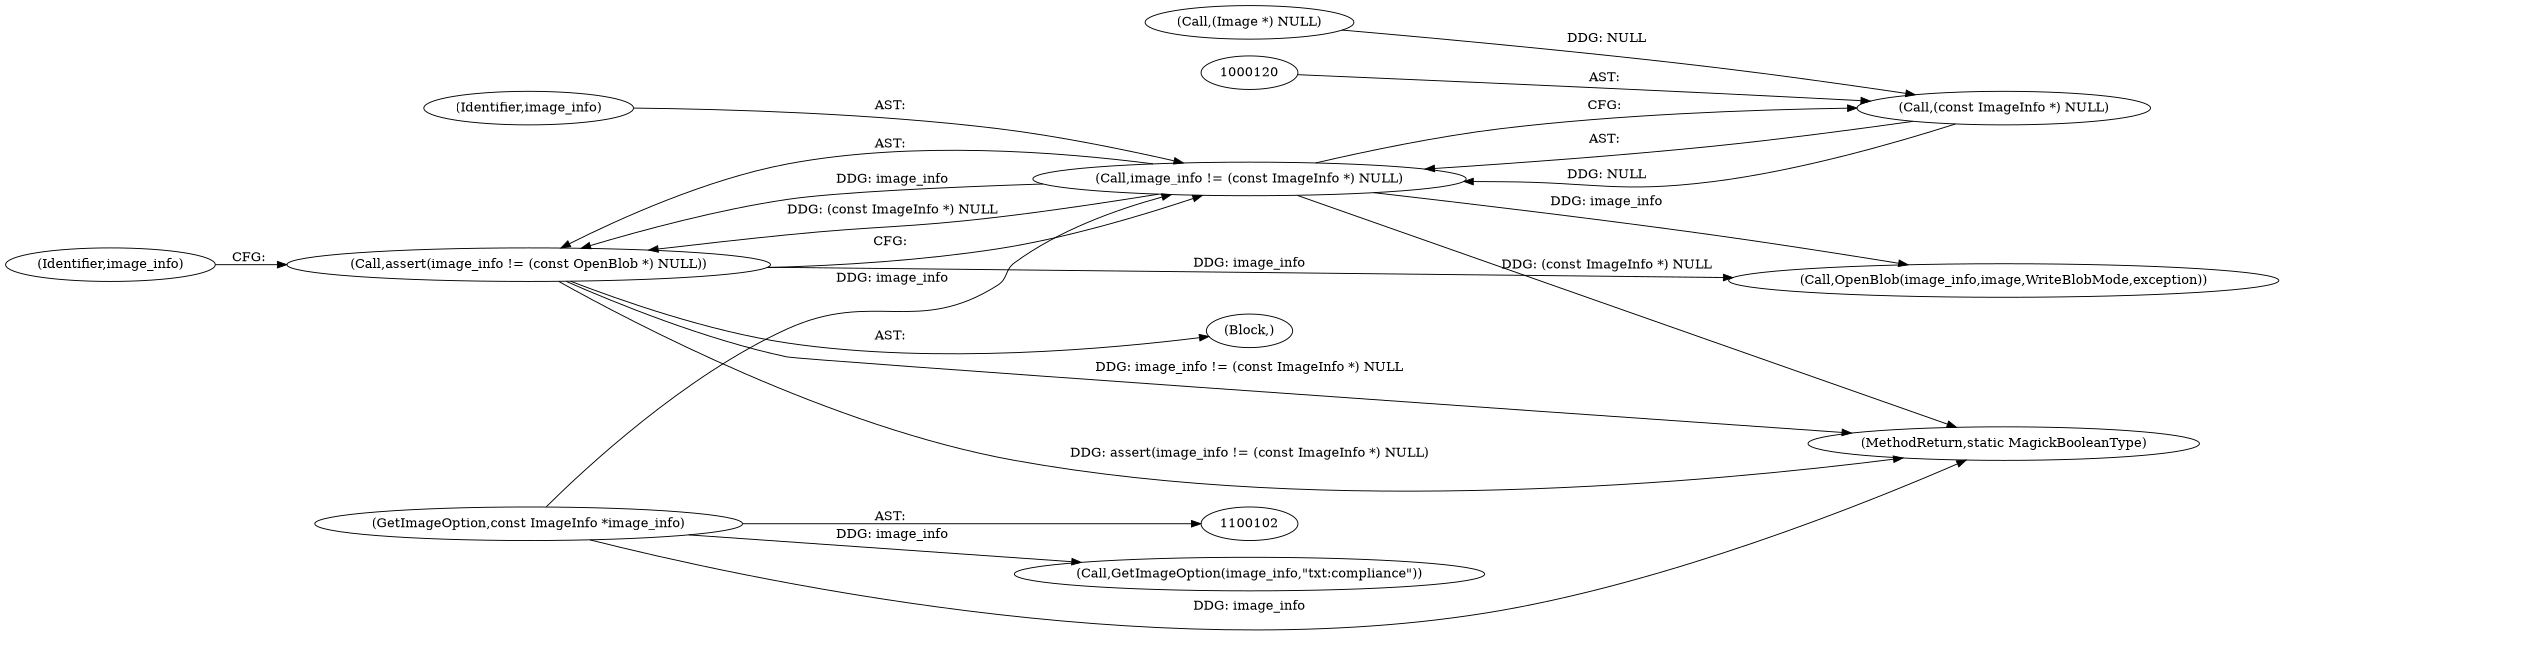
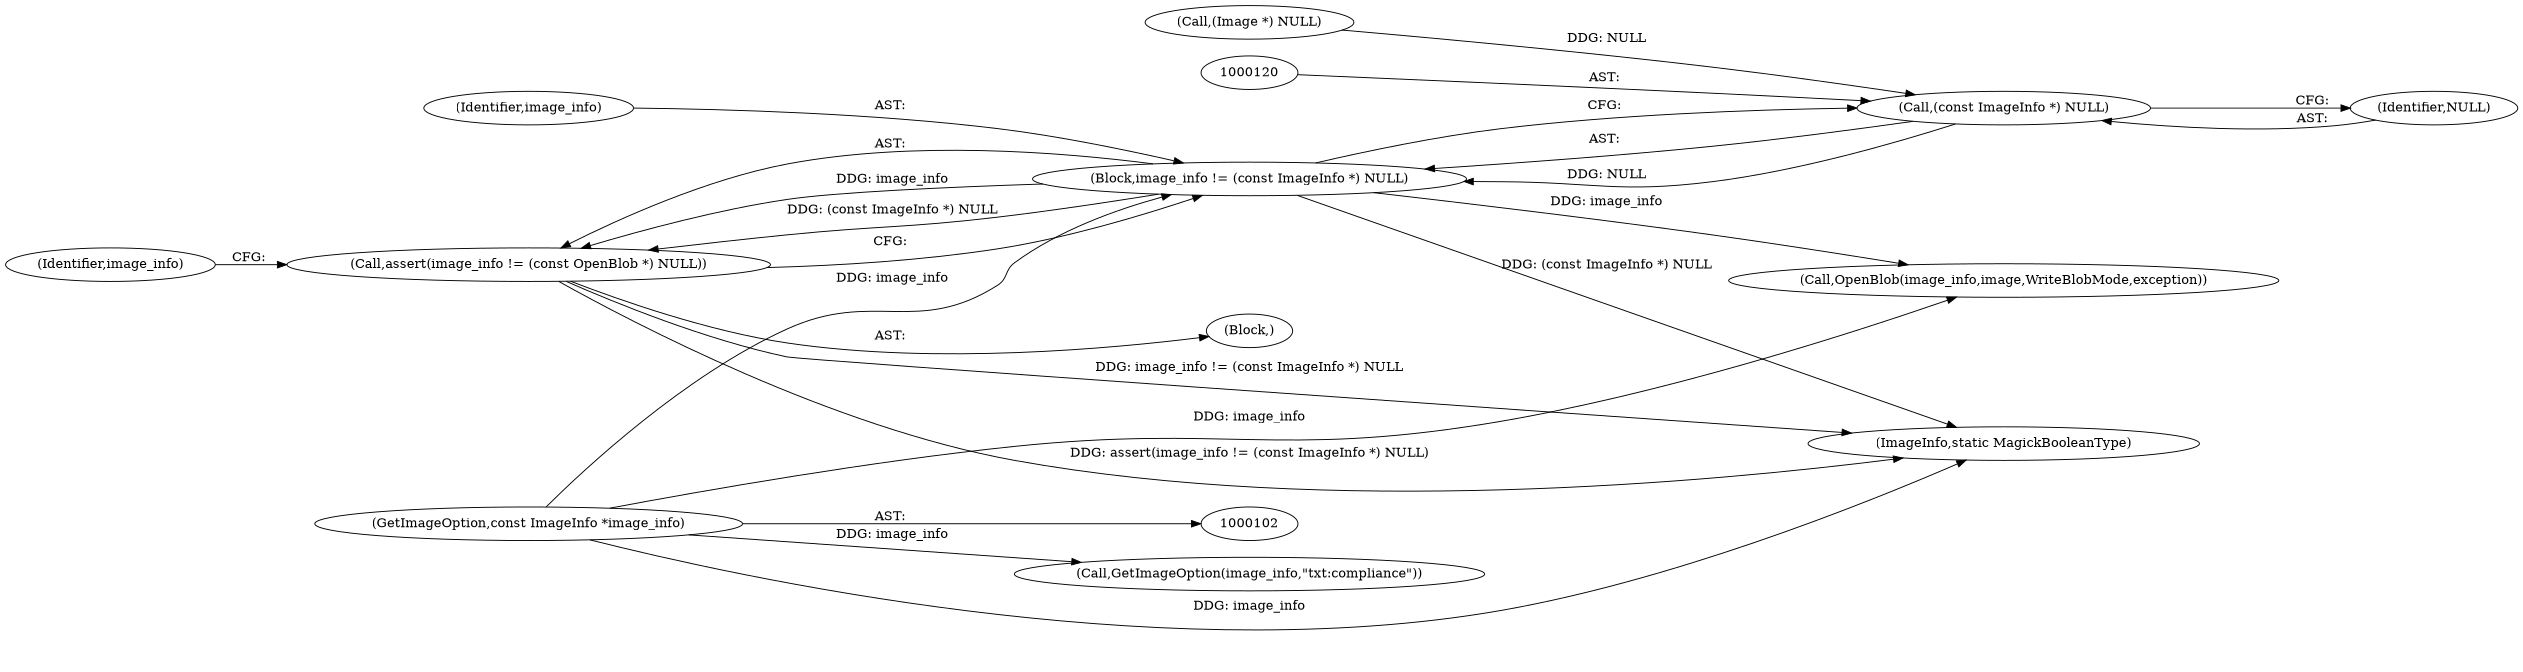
none -> (2434, 108)
(1250, 179) -> (1250, 179)
(1246, 272) -> (1285, 440)
(2004, 444) -> (2004, 444)
(1250, 524) -> (1250, 524)
